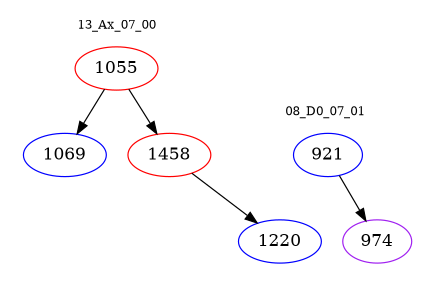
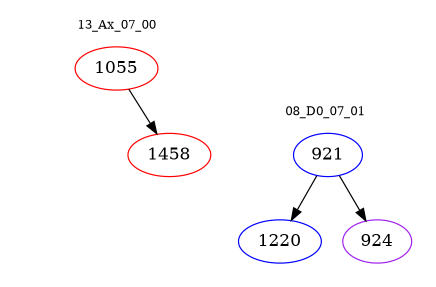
(65, 155) -> none
(219, 194) -> (307, 193)
(377, 241) -> (377, 241)
